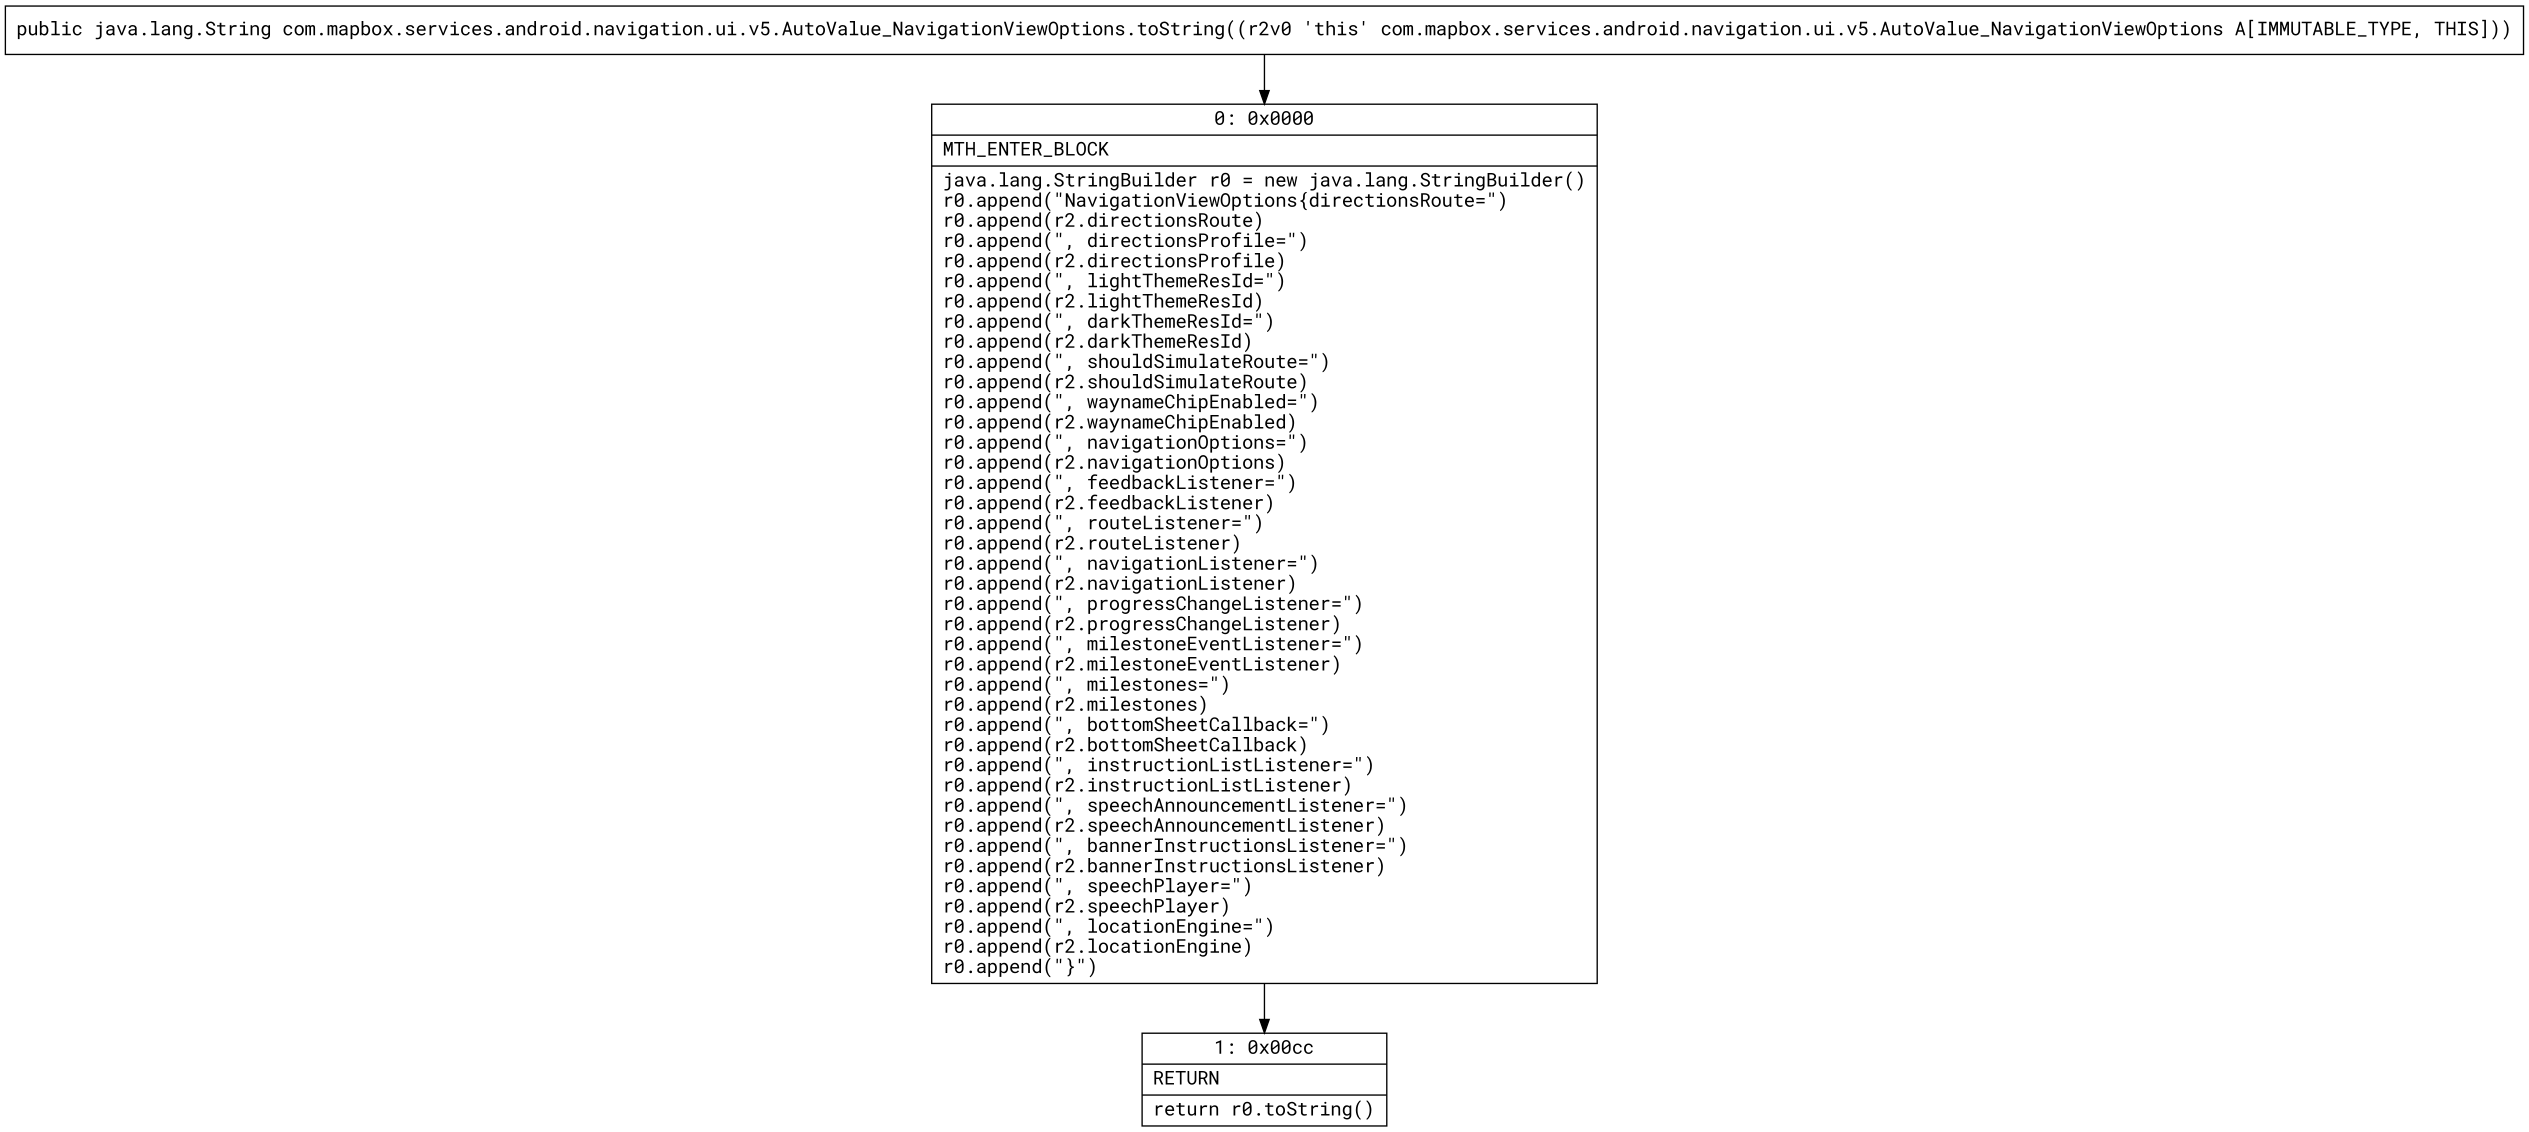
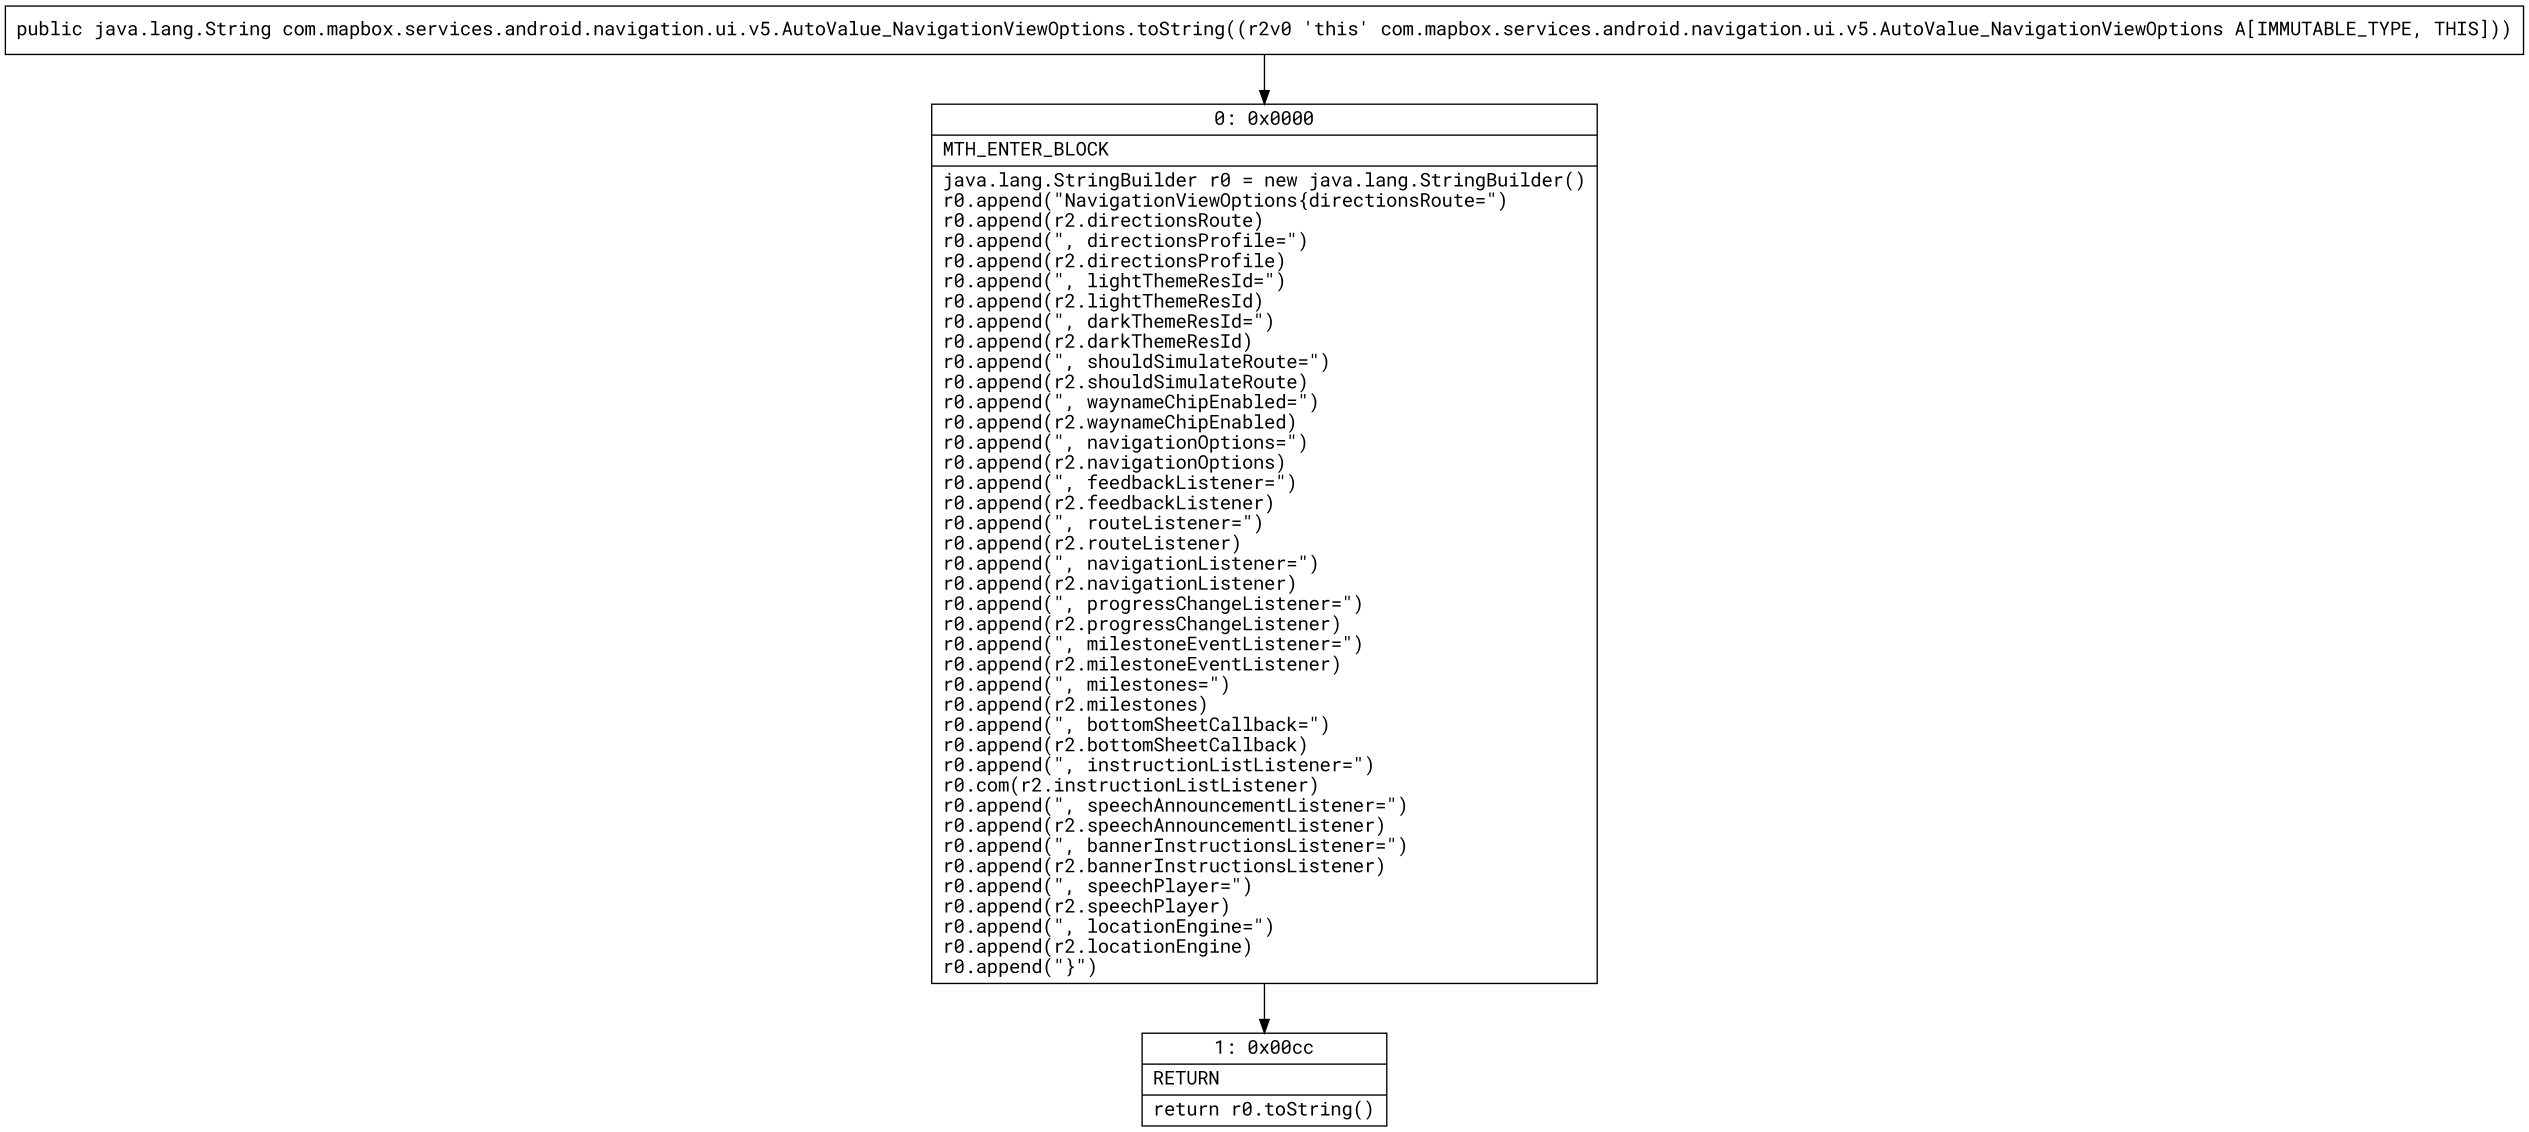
(1148, 786) -> (1131, 786)
